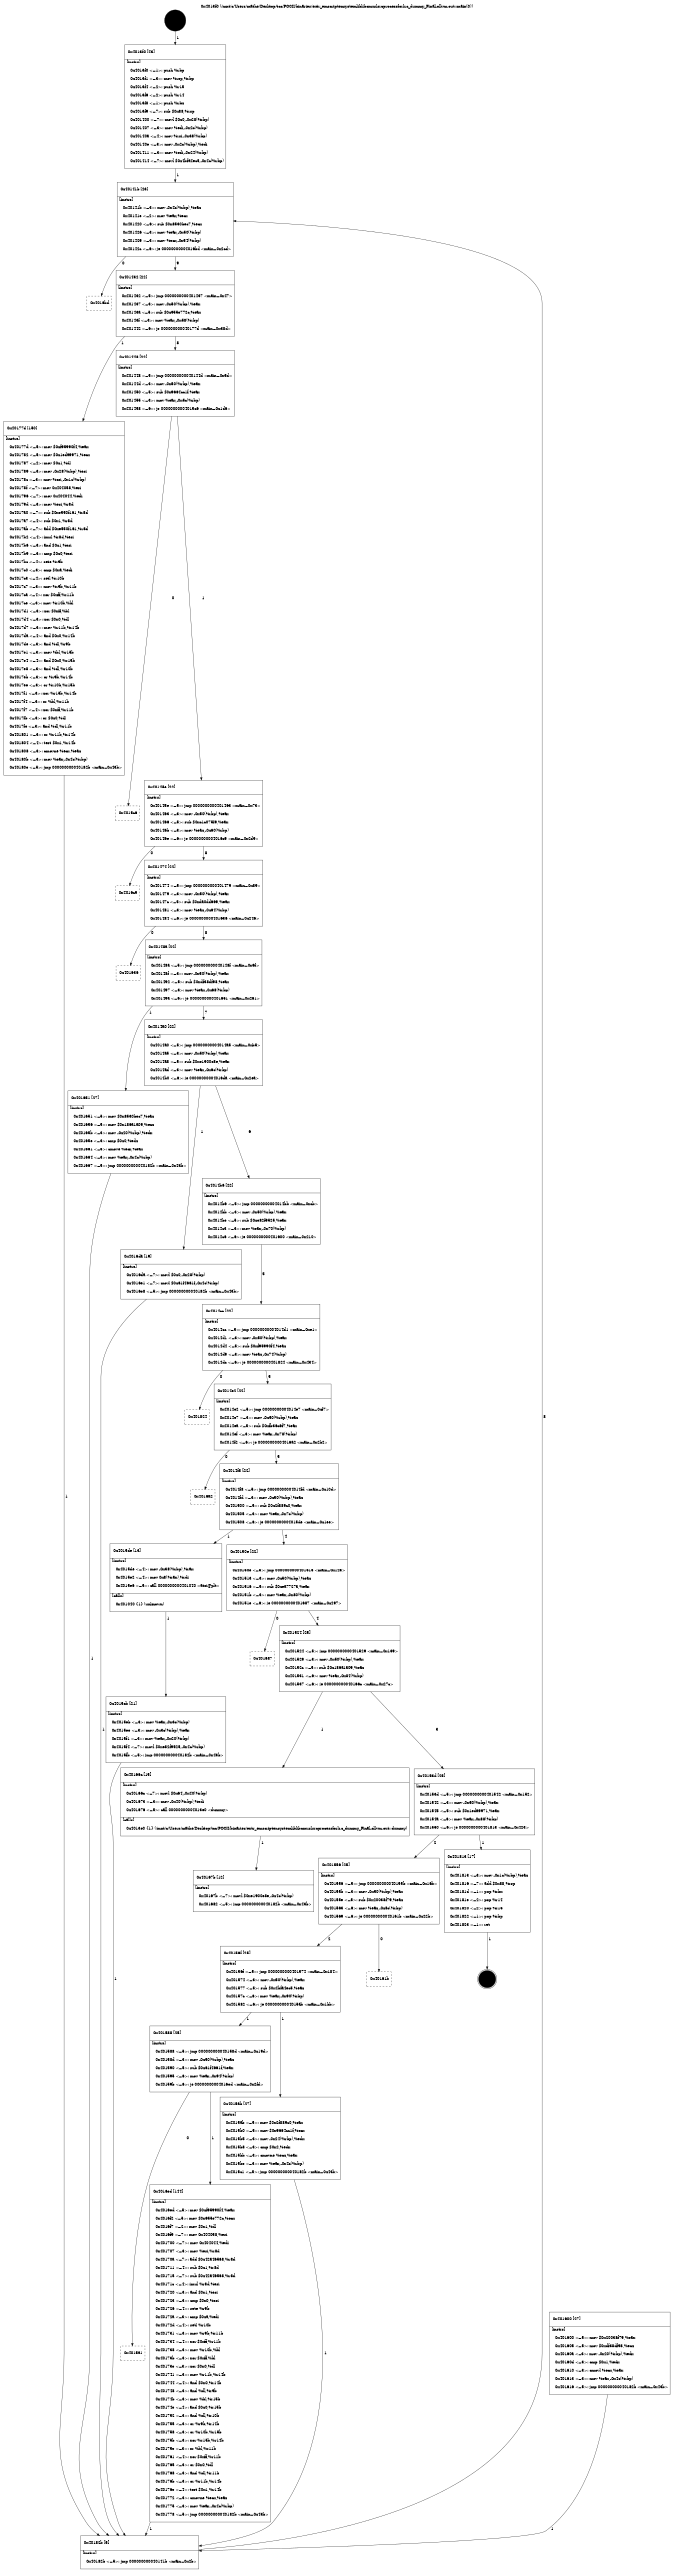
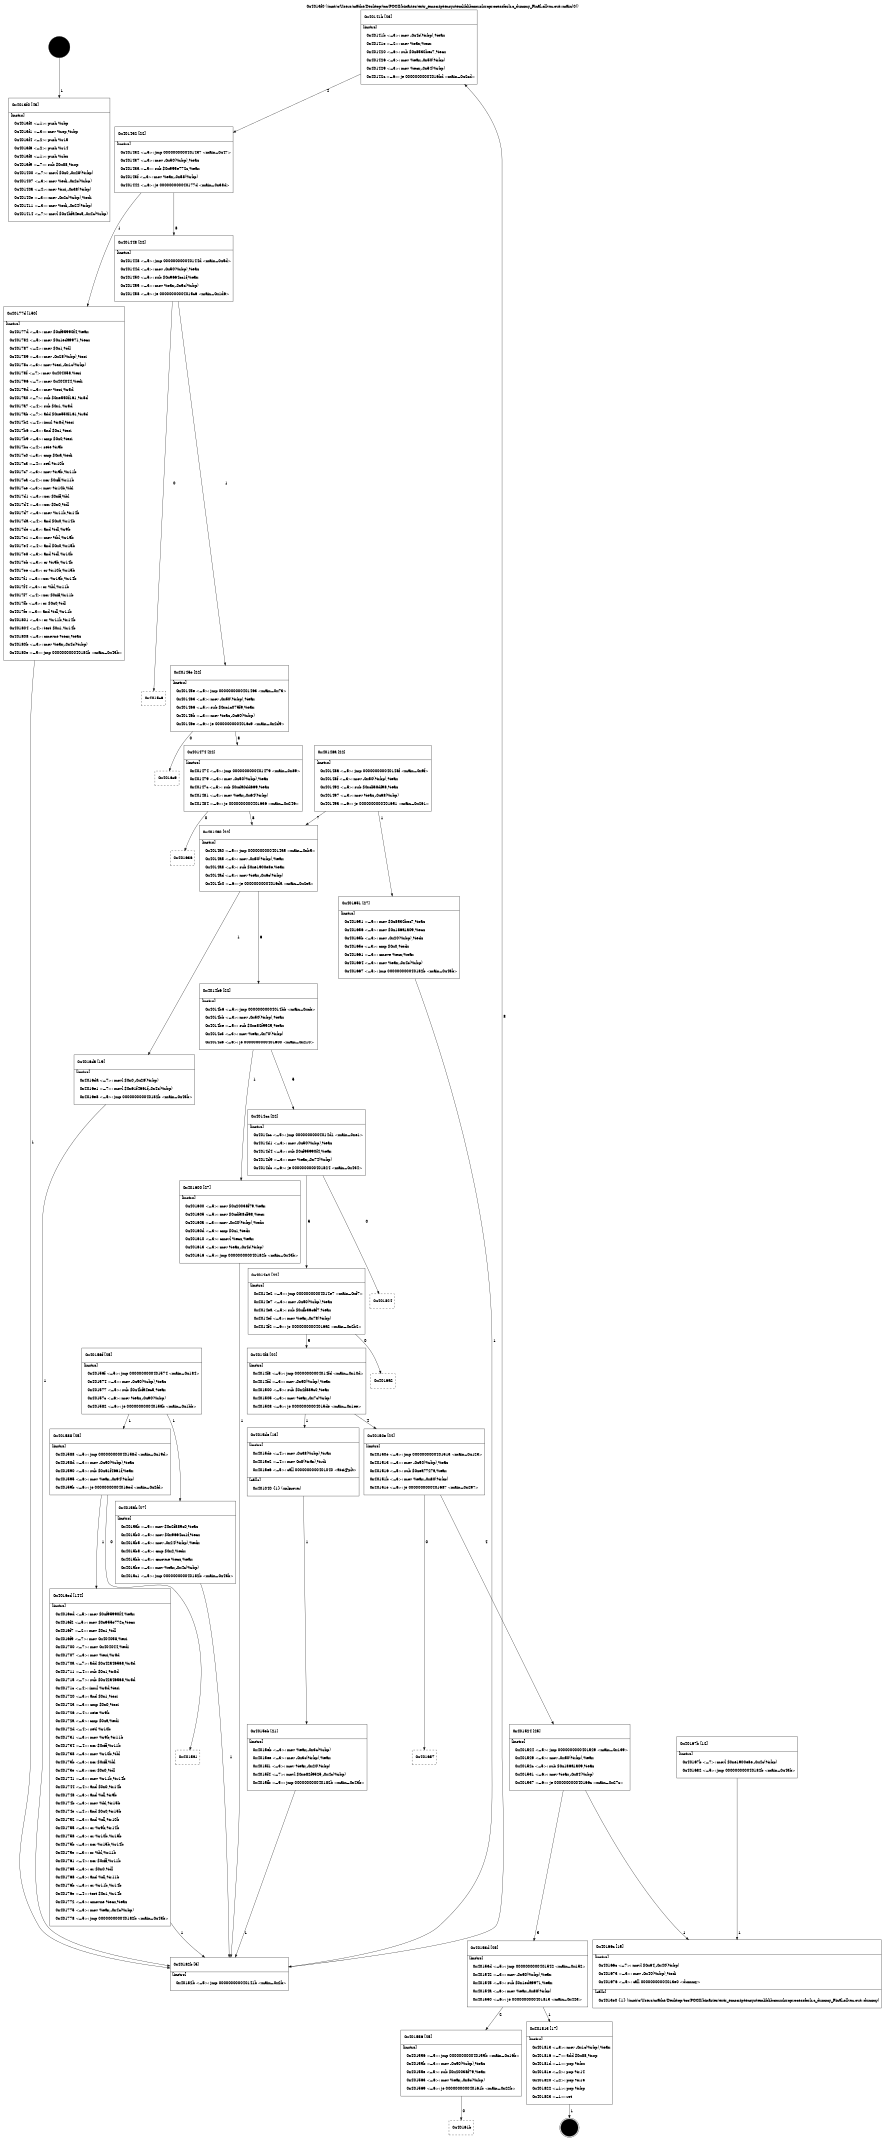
(175, 174) -> none
(177, 263) -> (327, 91)
(99, 303) -> none
(204, 932) -> (251, 817)
none -> (245, 1114)
(258, 1852) -> (737, 1858)
(331, 1934) -> none
